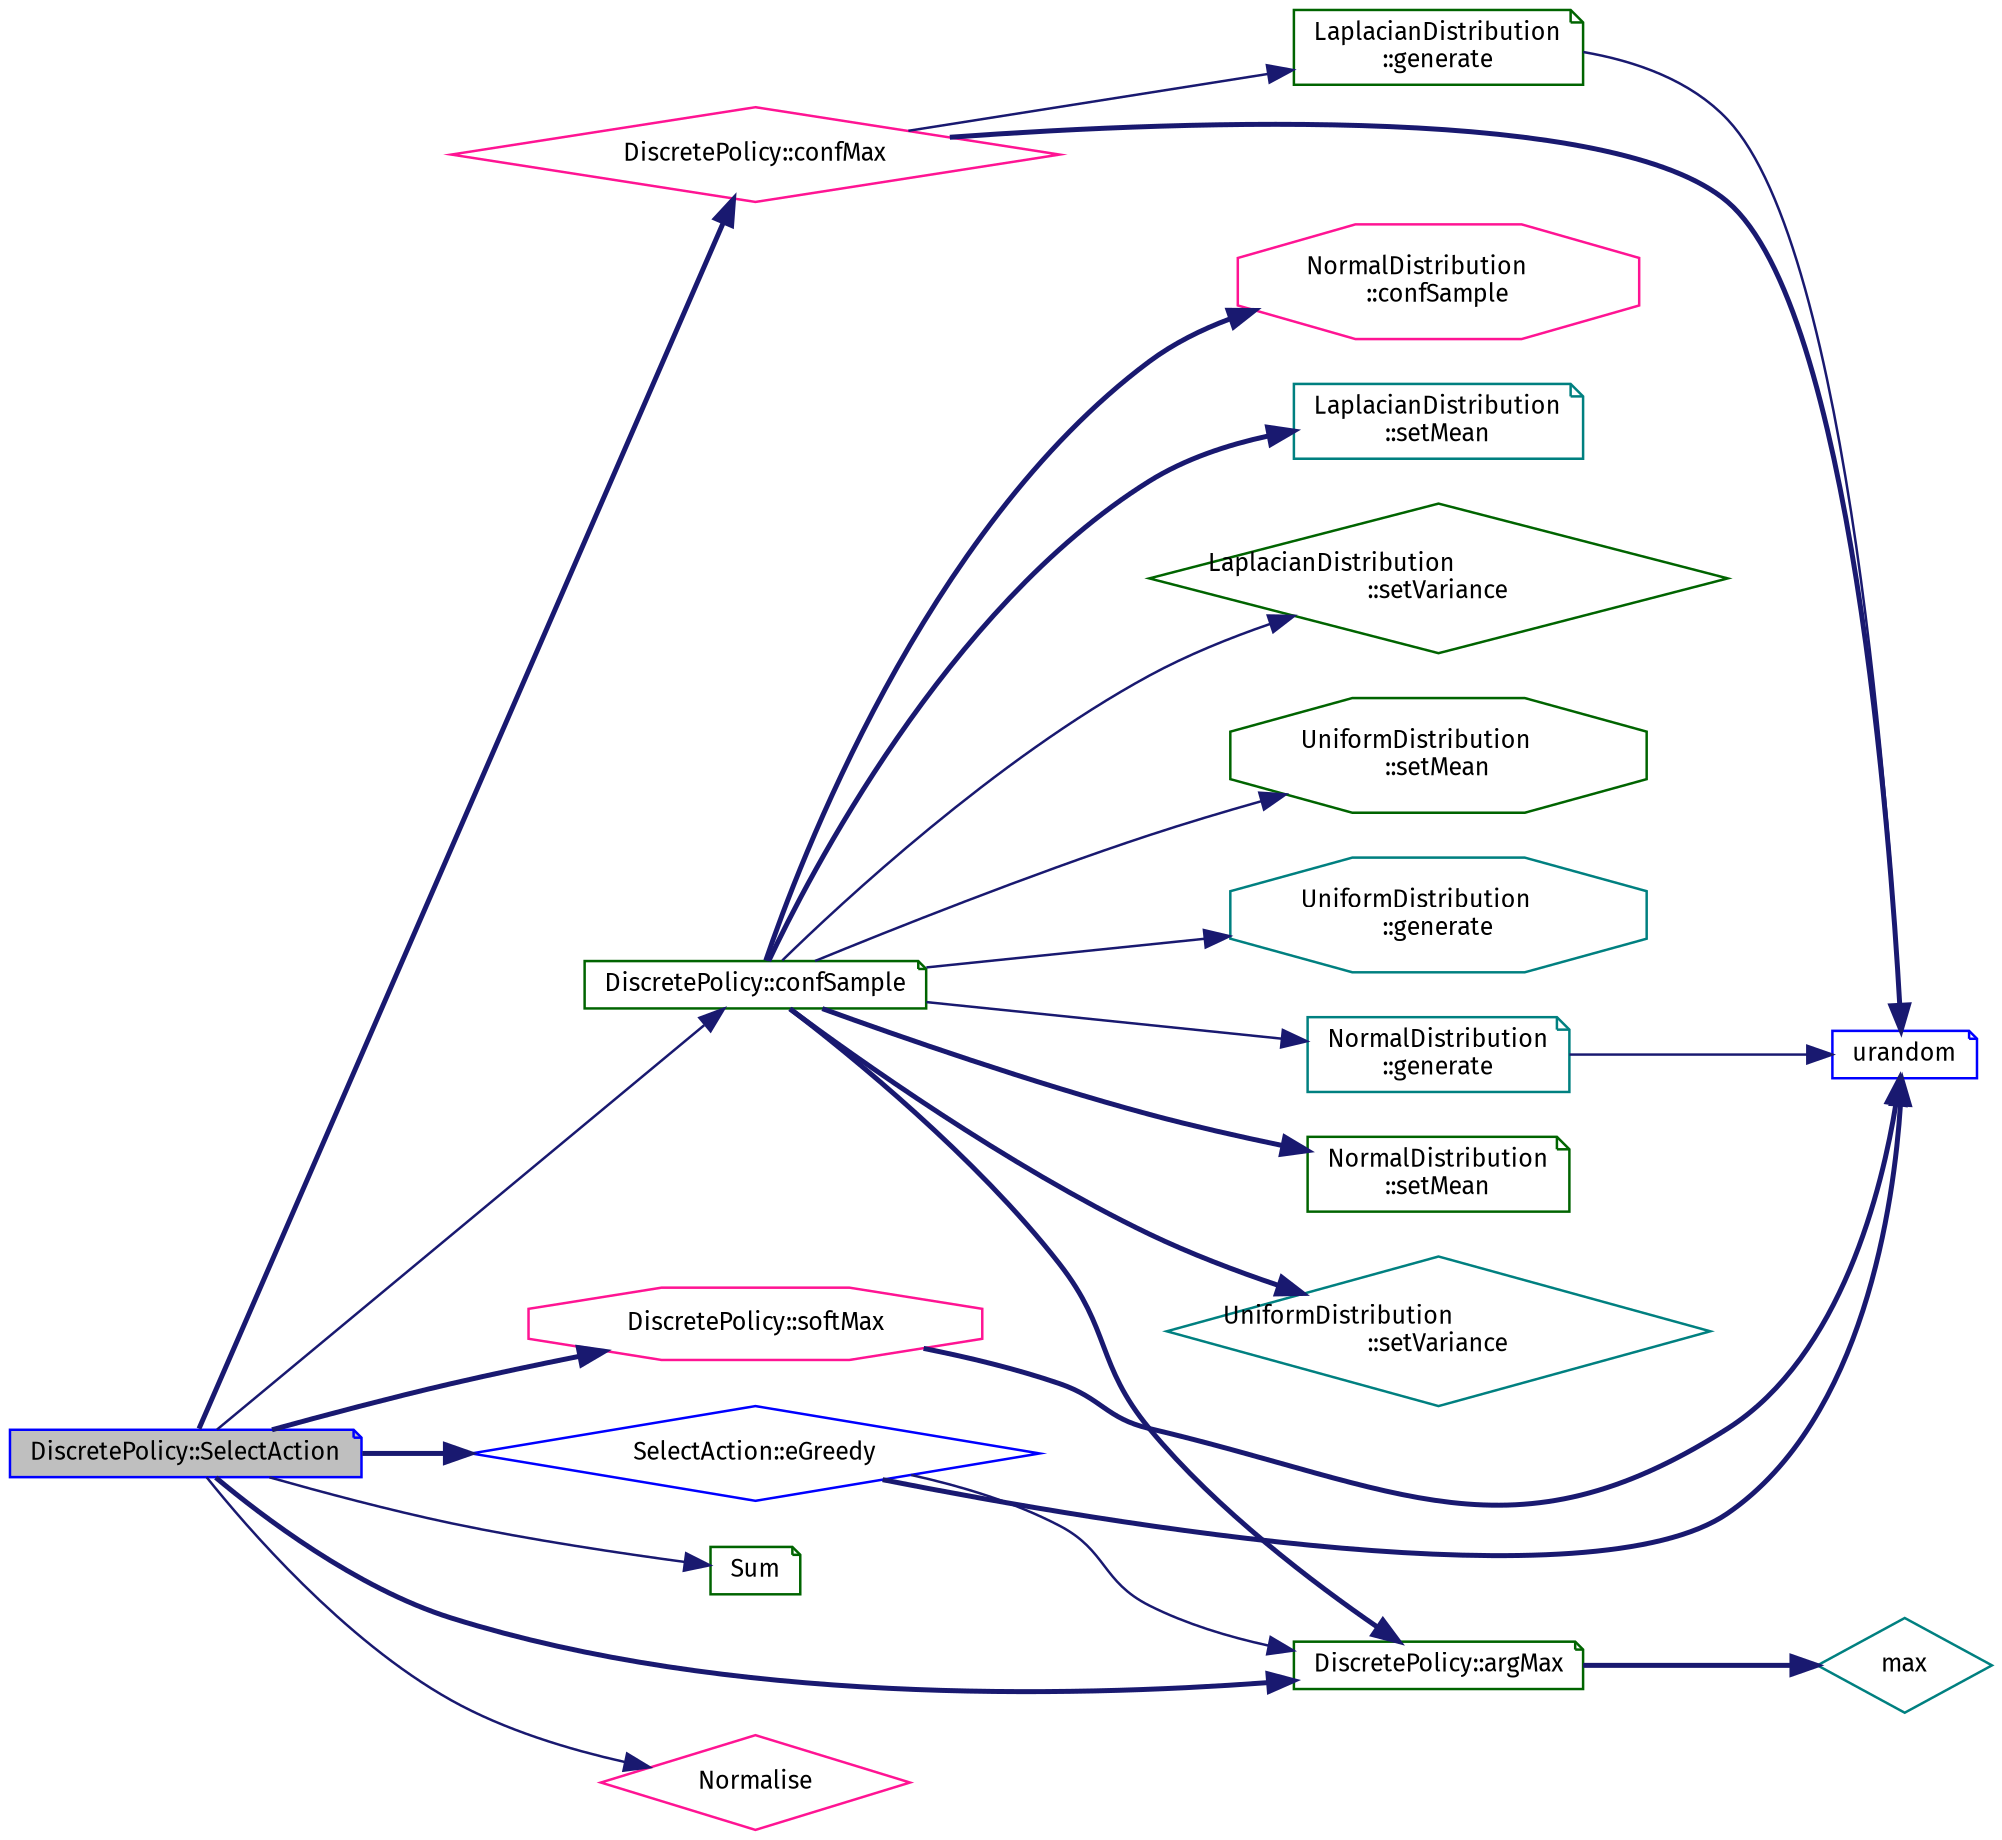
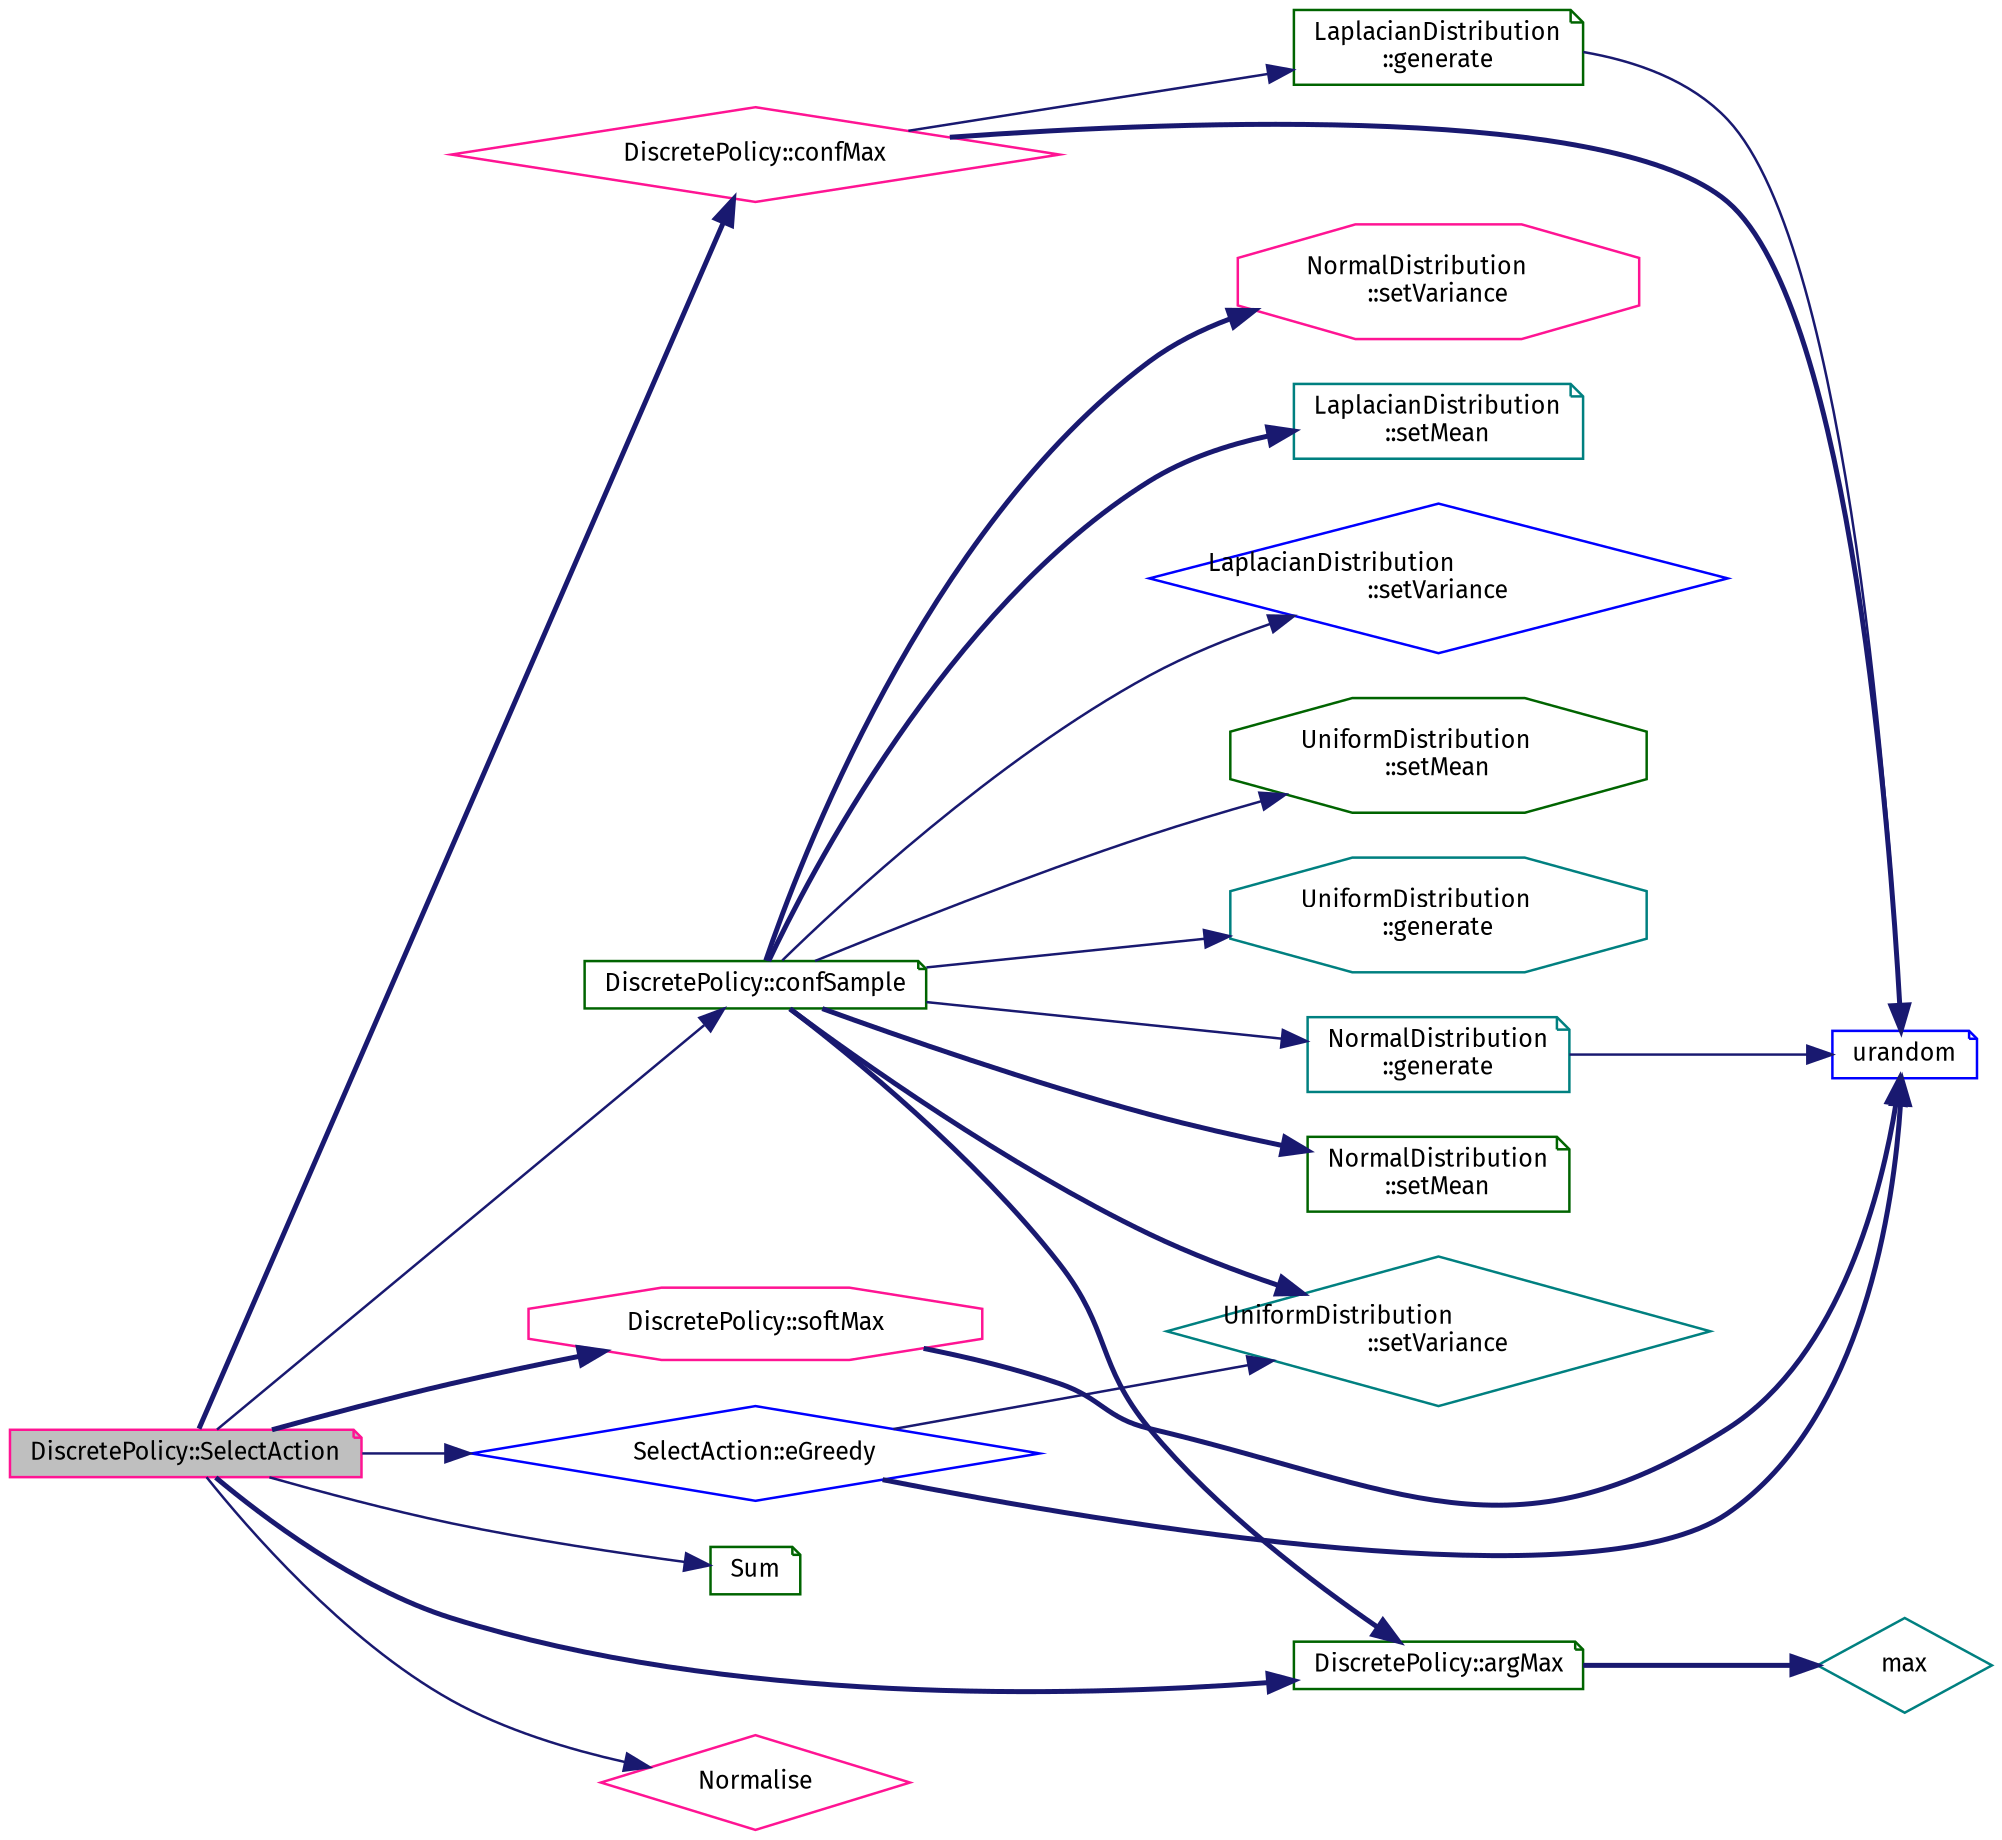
(1438, 282) -> (1438, 282)
(1438, 578) -> (1438, 578)
(186, 1453) -> (186, 1453)
(404, 1453) -> (404, 1453)
(1094, 1554) -> (1053, 1400)
